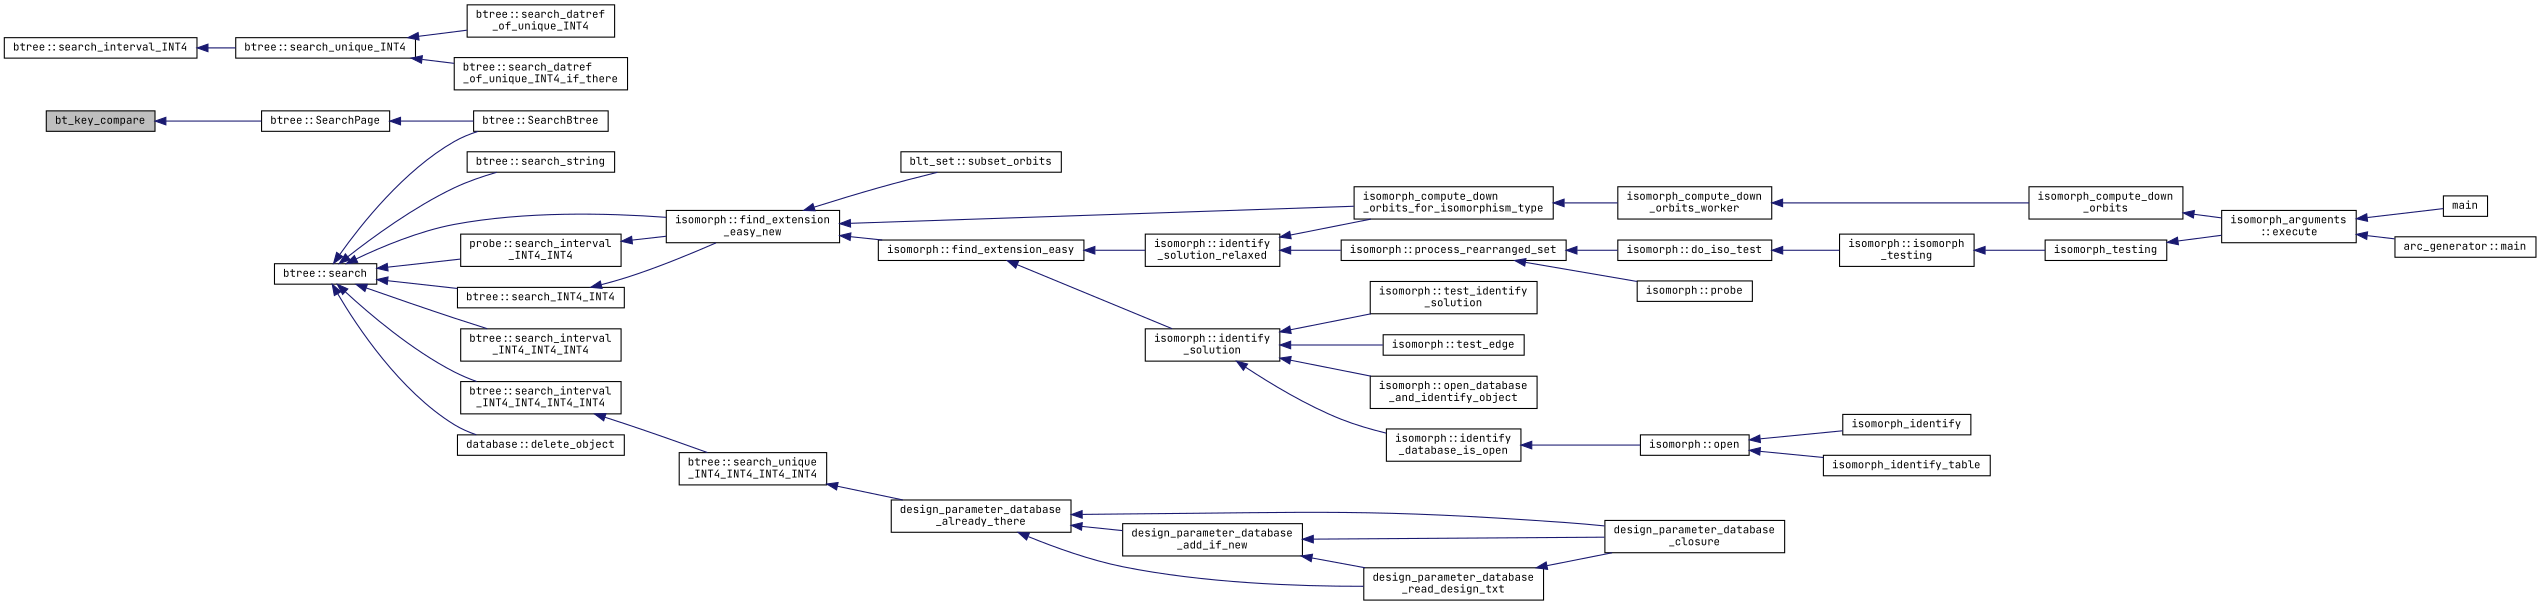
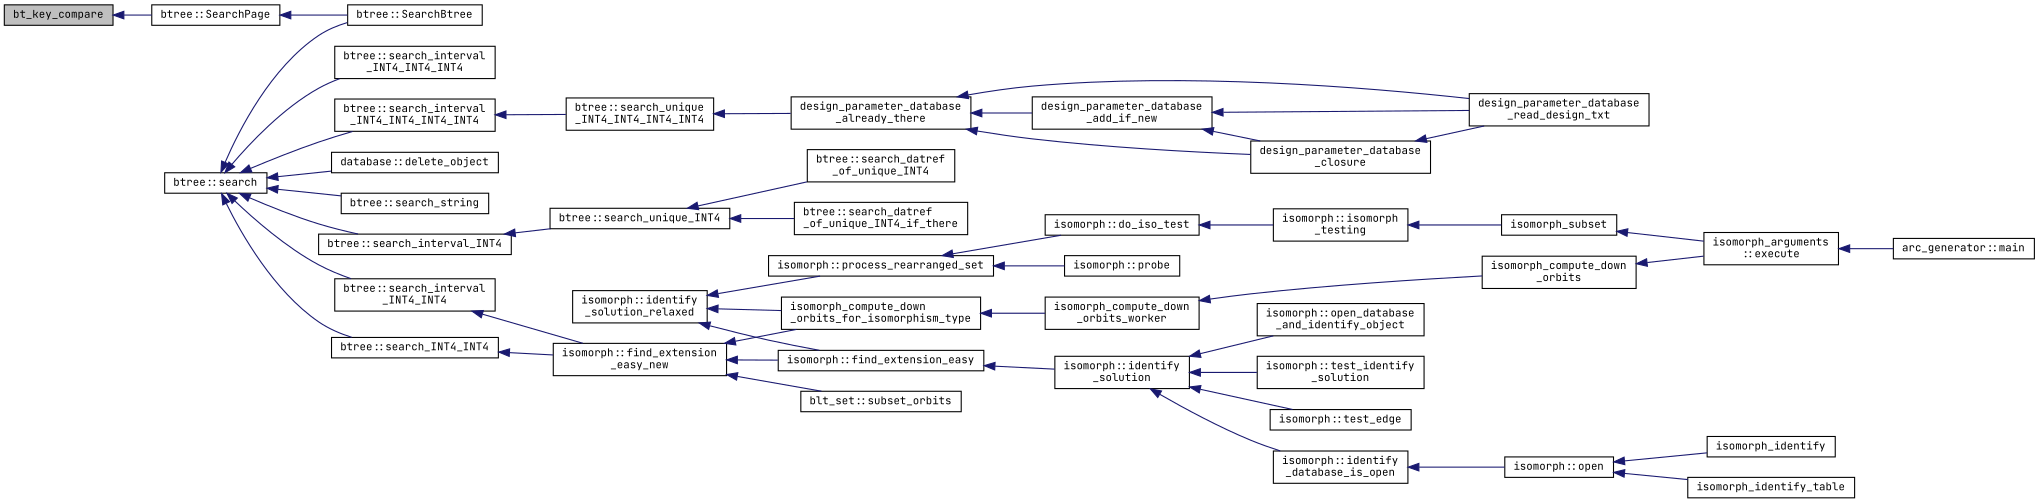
(2465, 206) -> none
(508, 217) -> (303, 219)
(541, 250) -> (415, 295)
(1120, 250) -> (773, 341)
(2106, 250) -> (1559, 225)
(1580, 559) -> (1455, 132)
